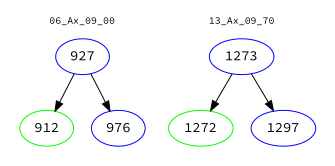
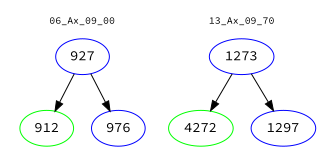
(201, 128) -> (201, 128)
